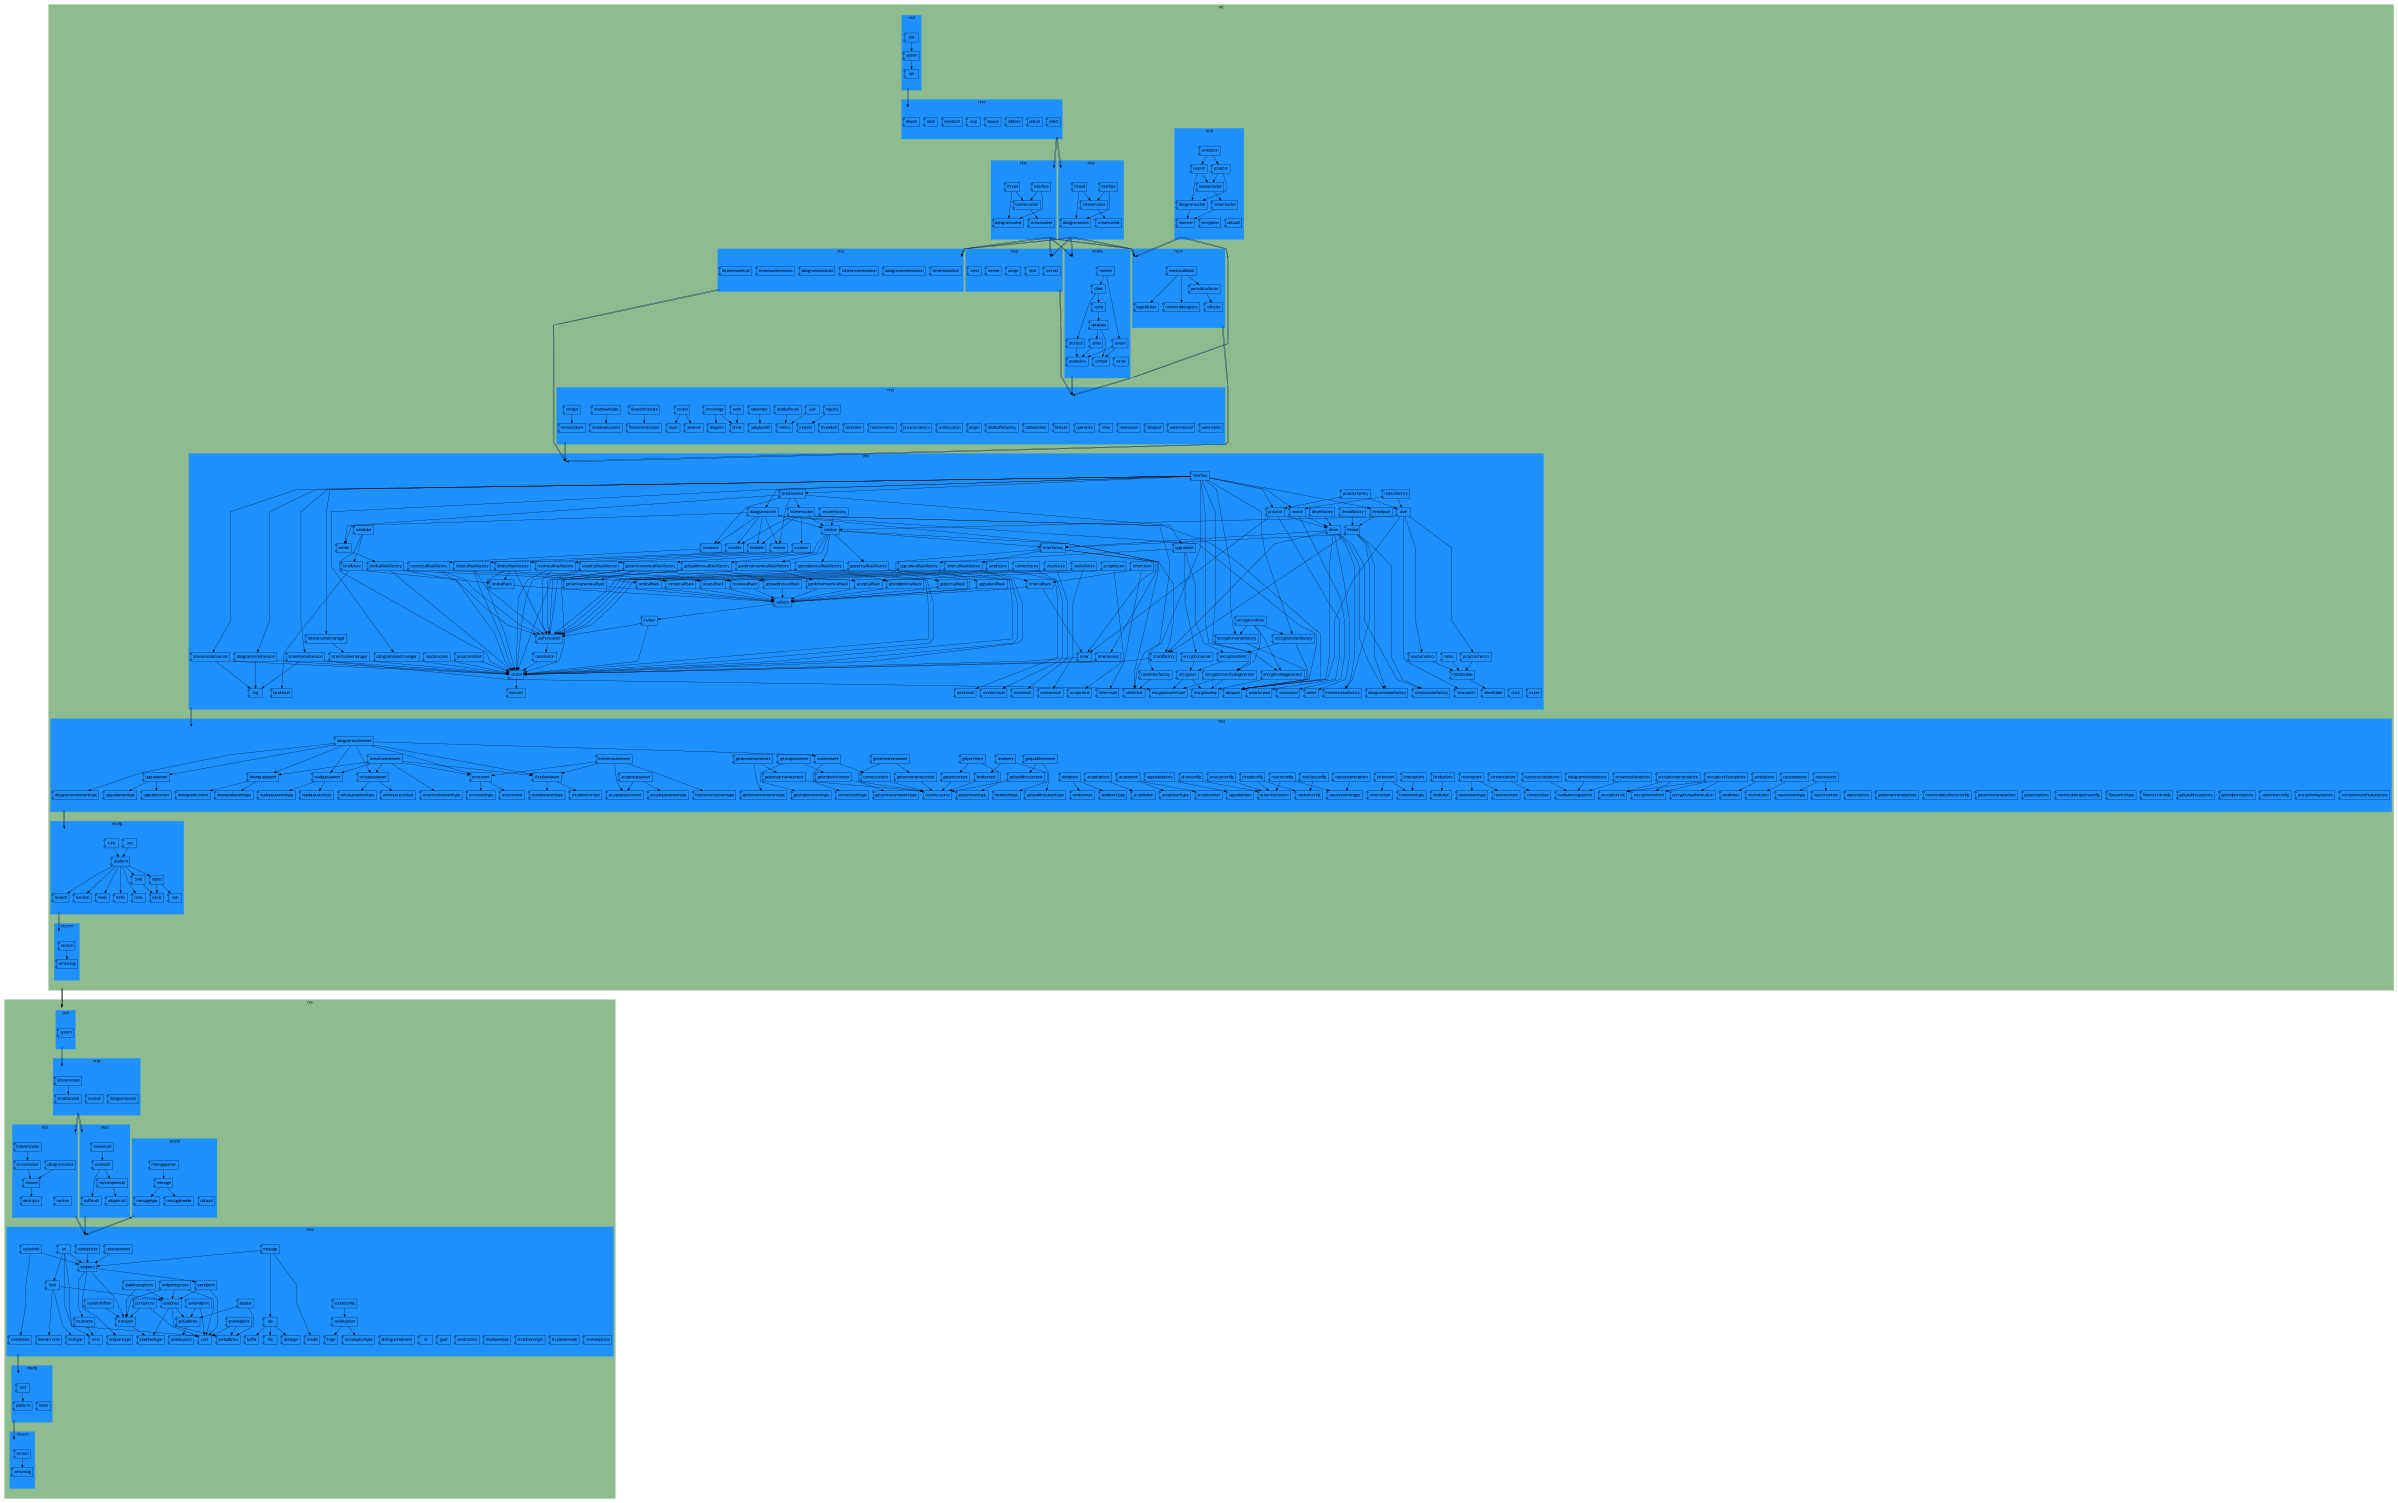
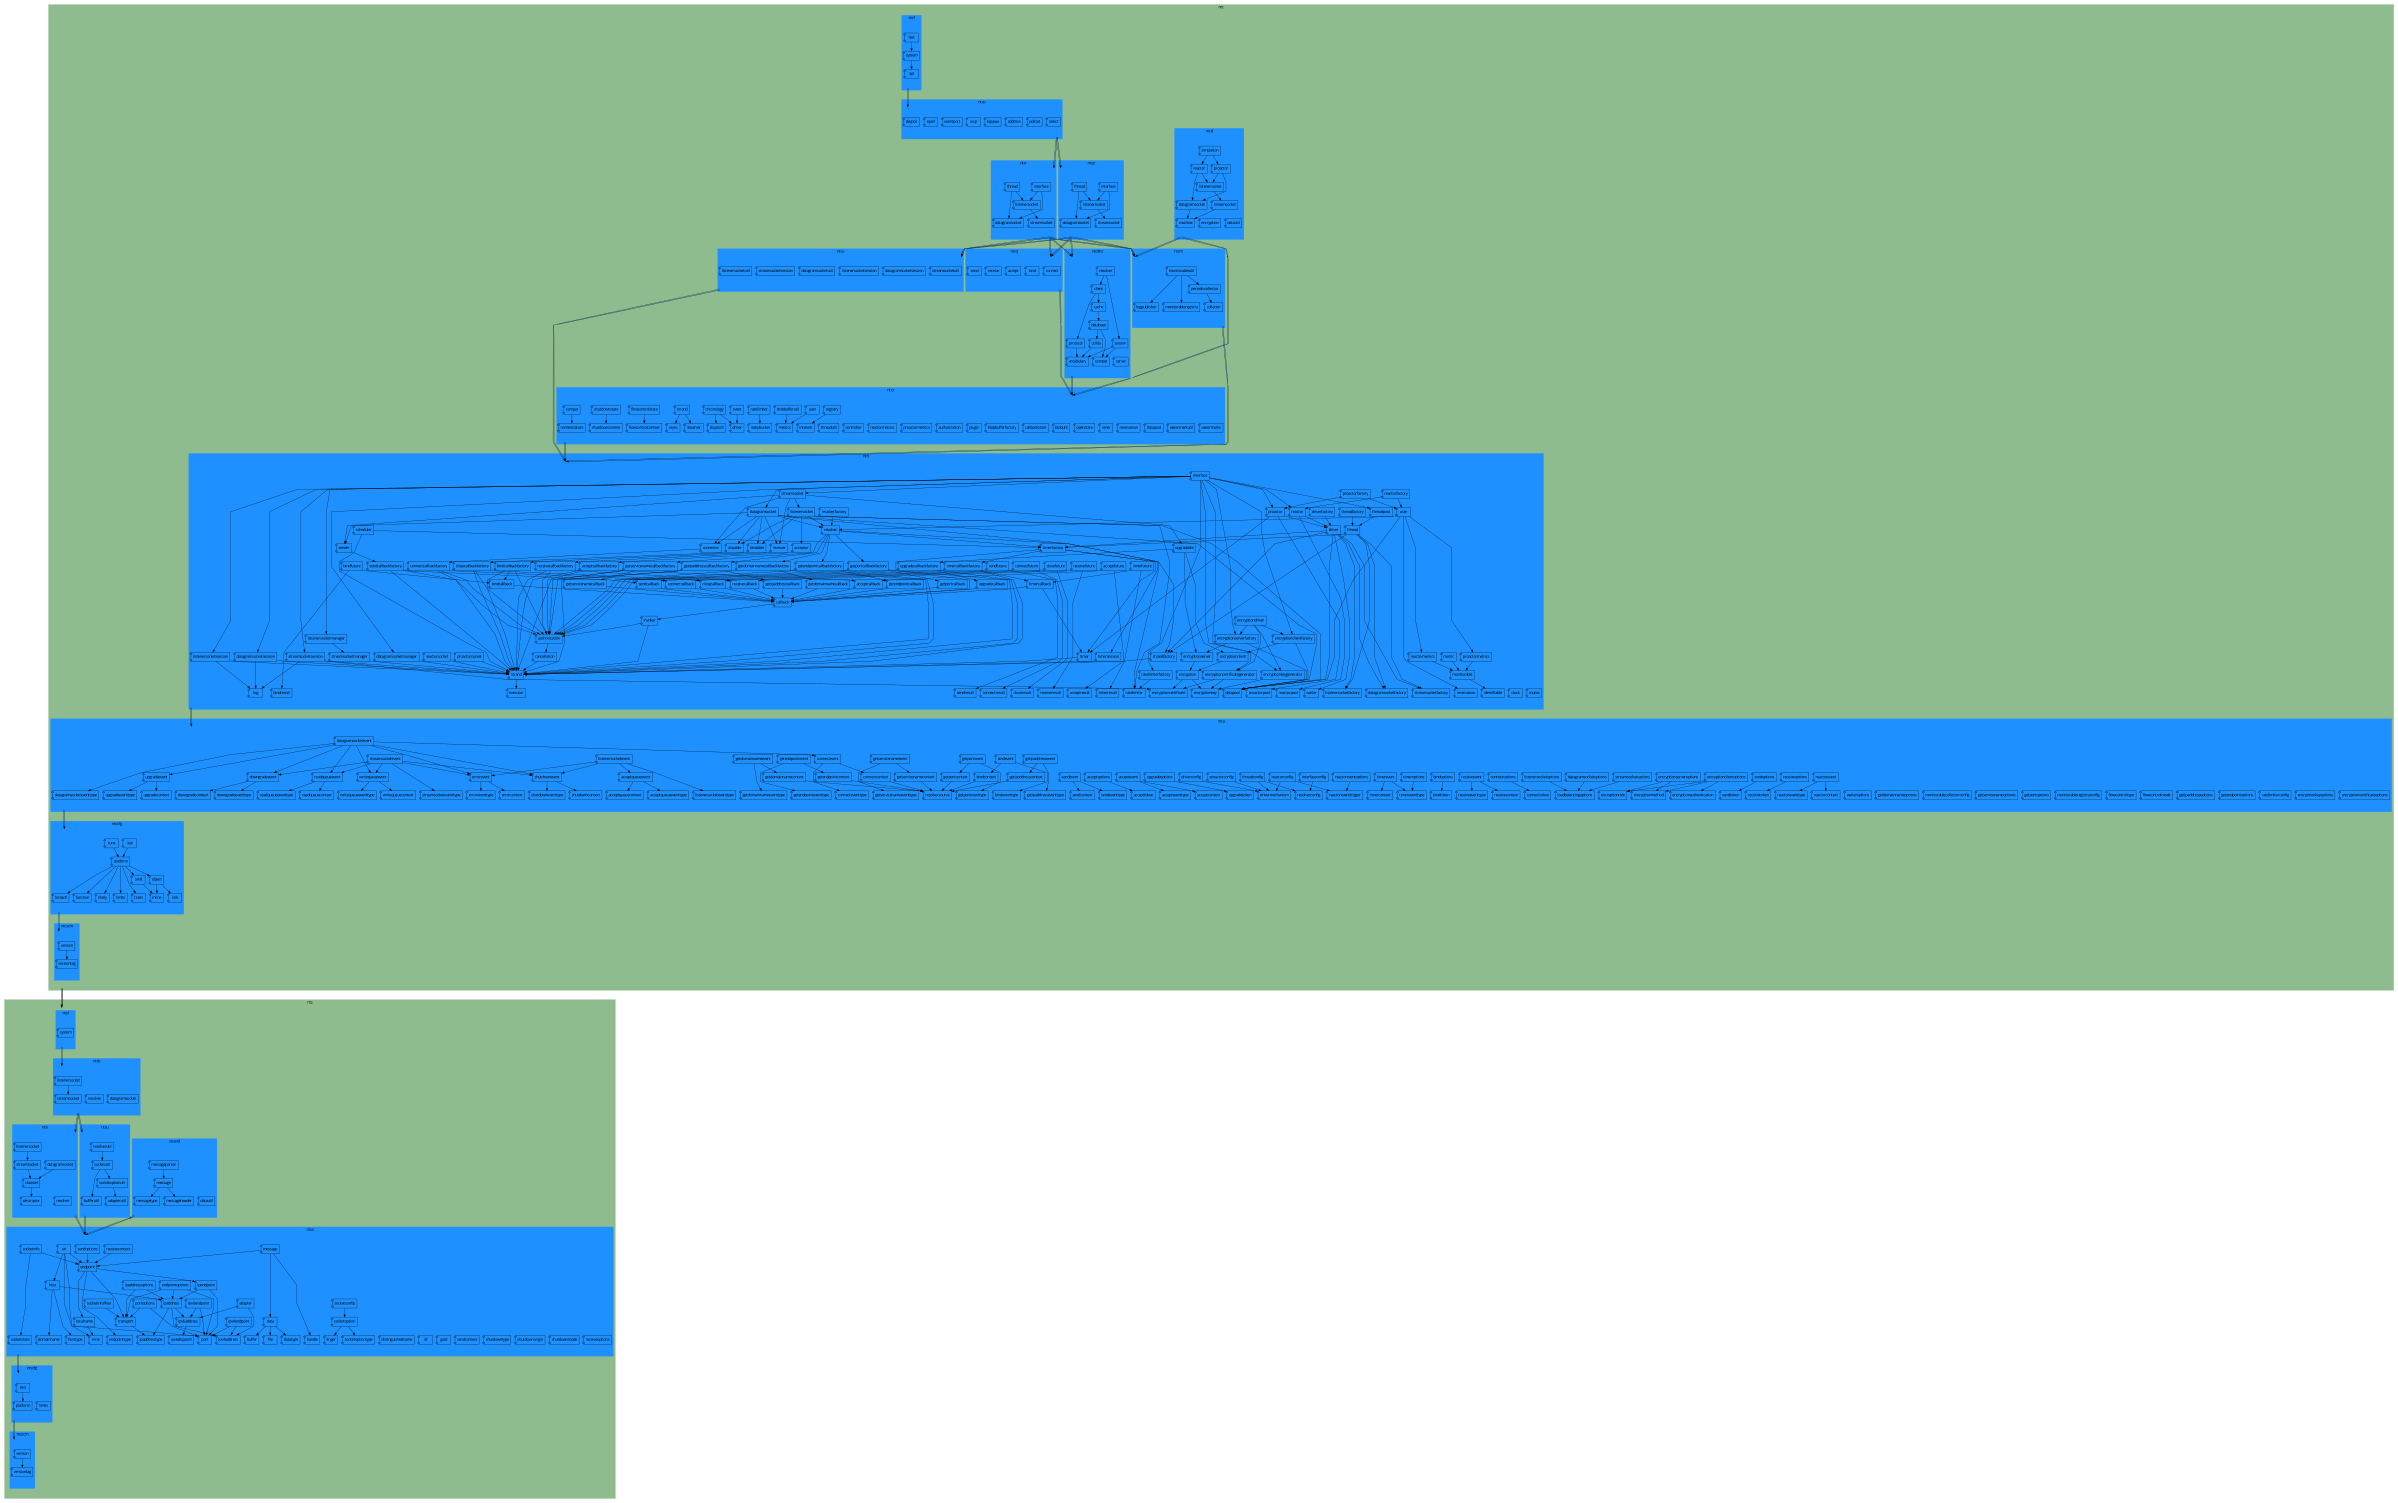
(359, 547) -> (706, 539)
none -> (1218, 647)
(616, 777) -> (624, 767)
(270, 1322) -> (270, 1322)
